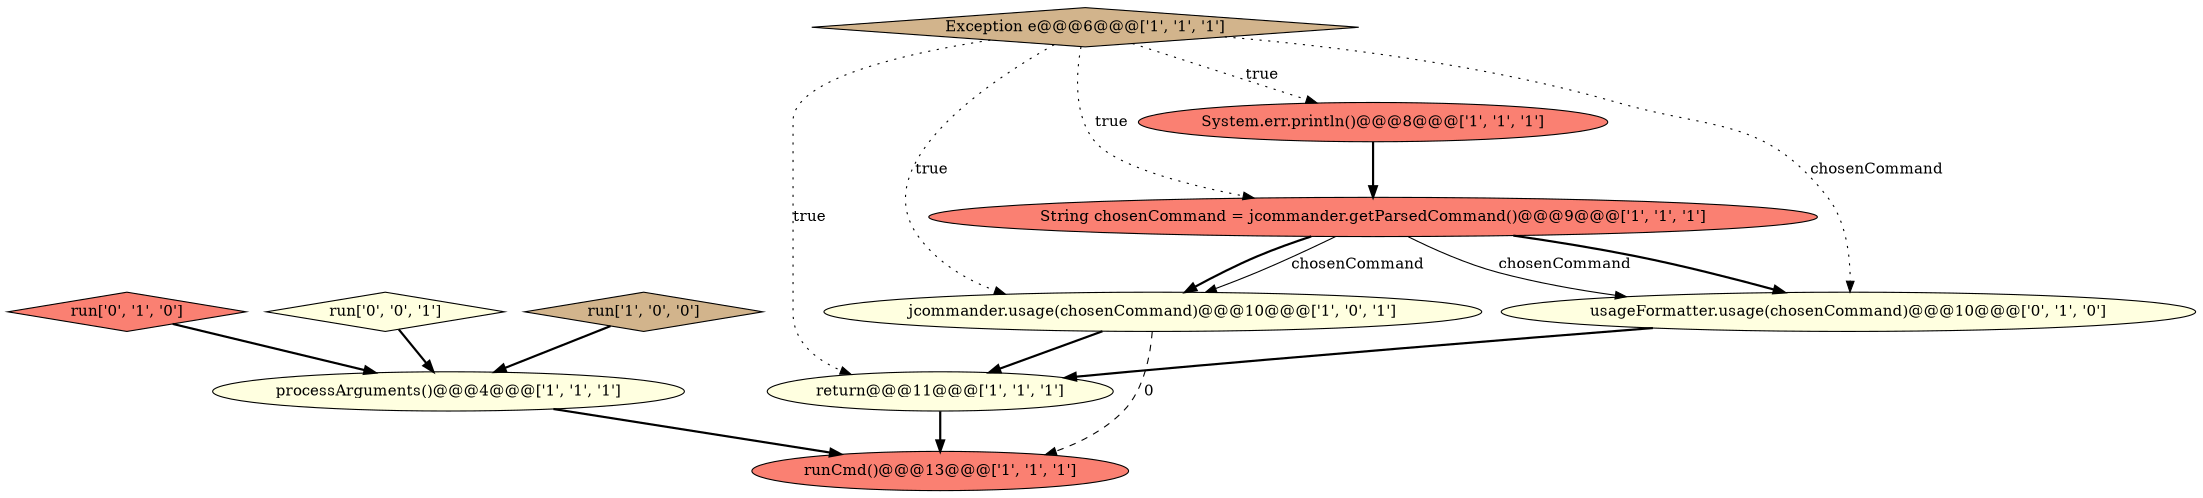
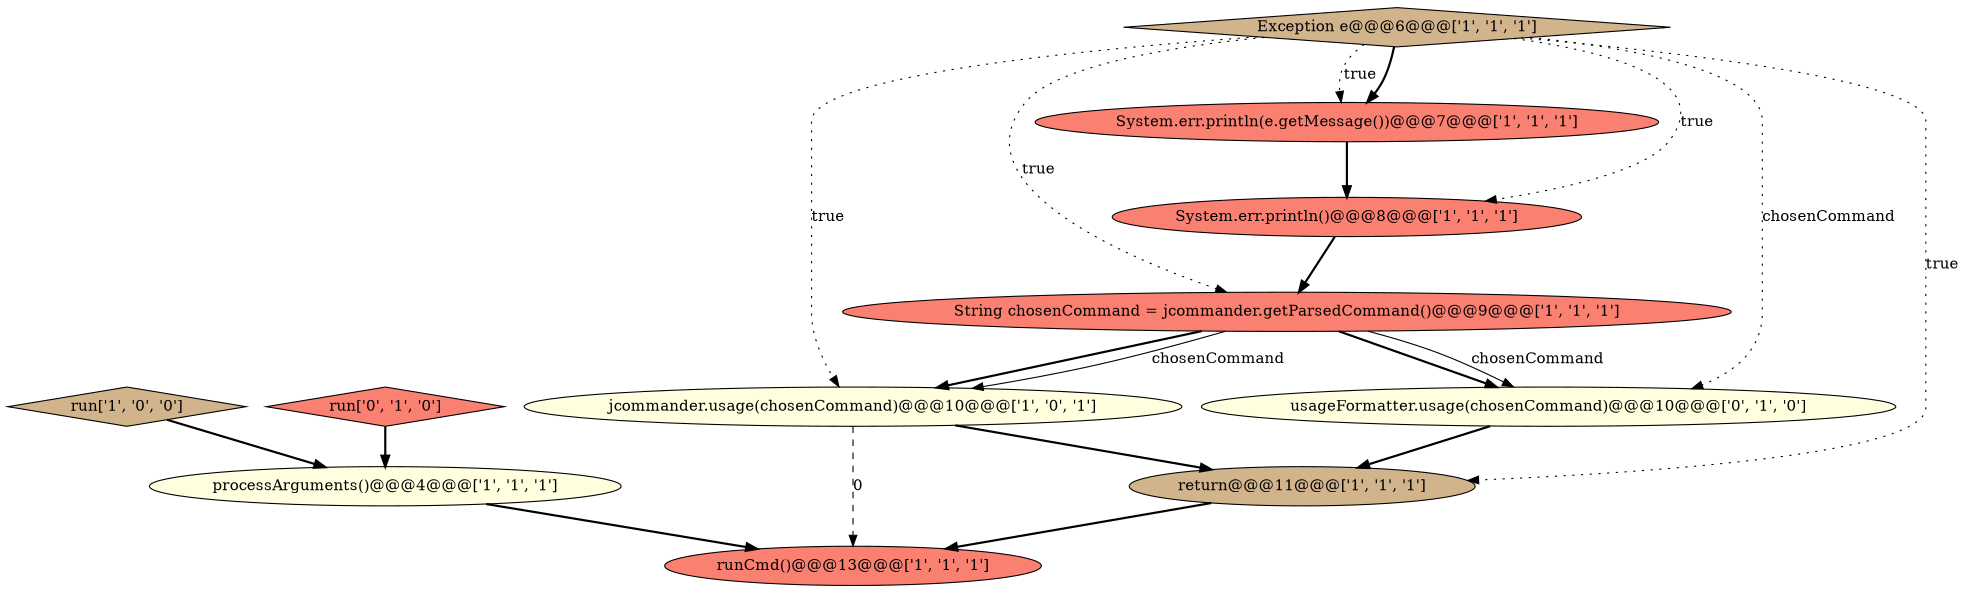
none -> (1347, 122)
(385, 312) -> none
(940, 391) -> (1302, 486)
